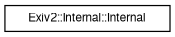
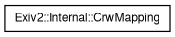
(87, 18) -> (87, 18)
